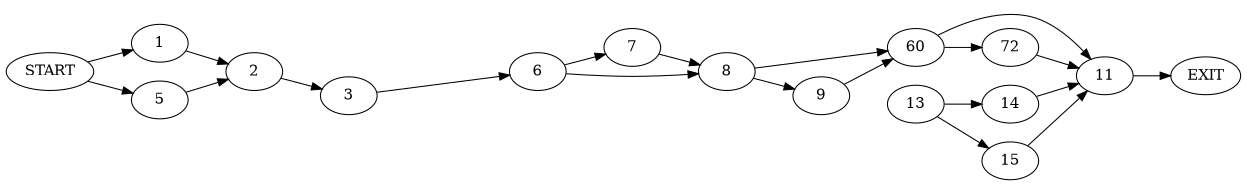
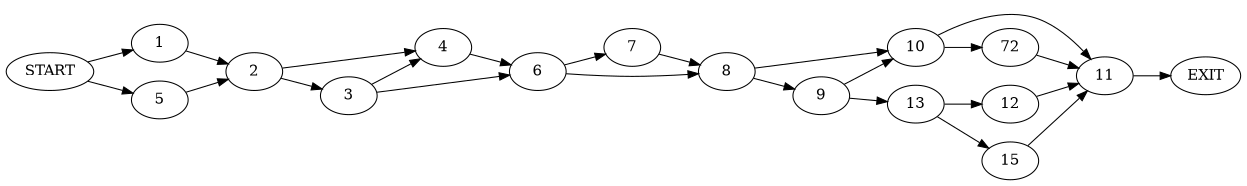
none -> (443, 47)
(916, 47) -> (916, 47)
none -> (863, 99)
(1010, 104) -> (1010, 104)
